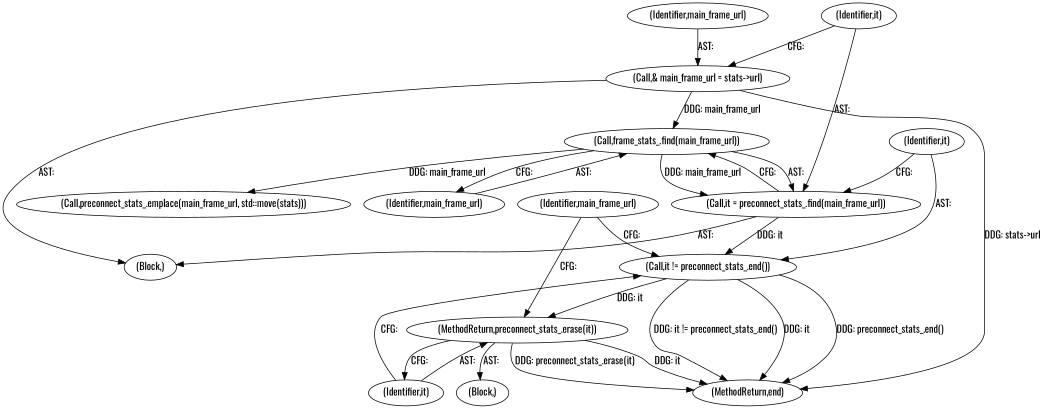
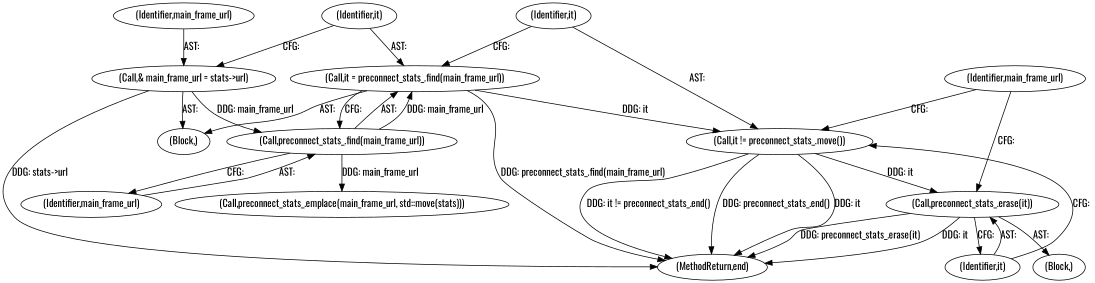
(667, 142) -> (342, 142)
none -> (531, 202)
(708, 267) -> (780, 142)
(517, 330) -> (972, 204)
